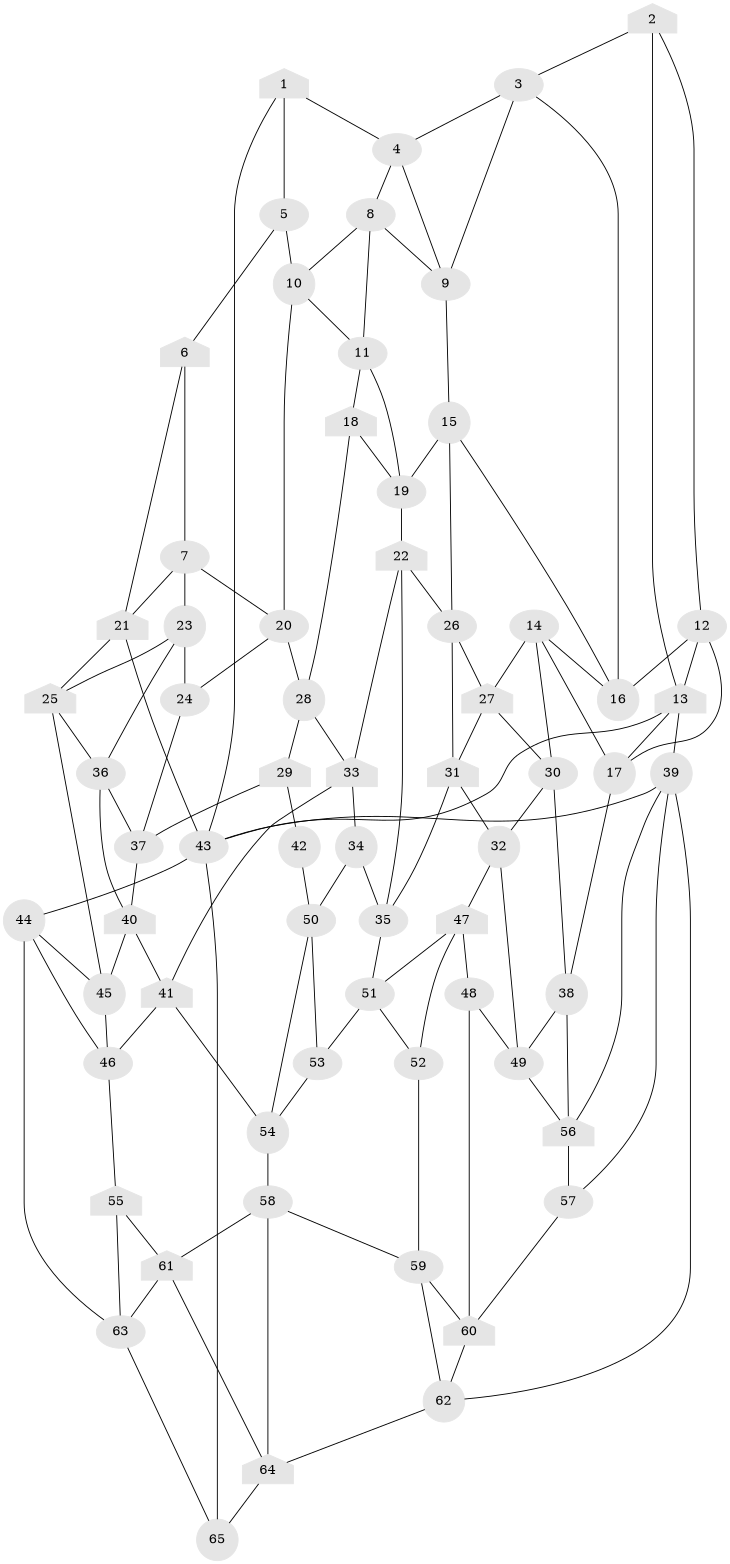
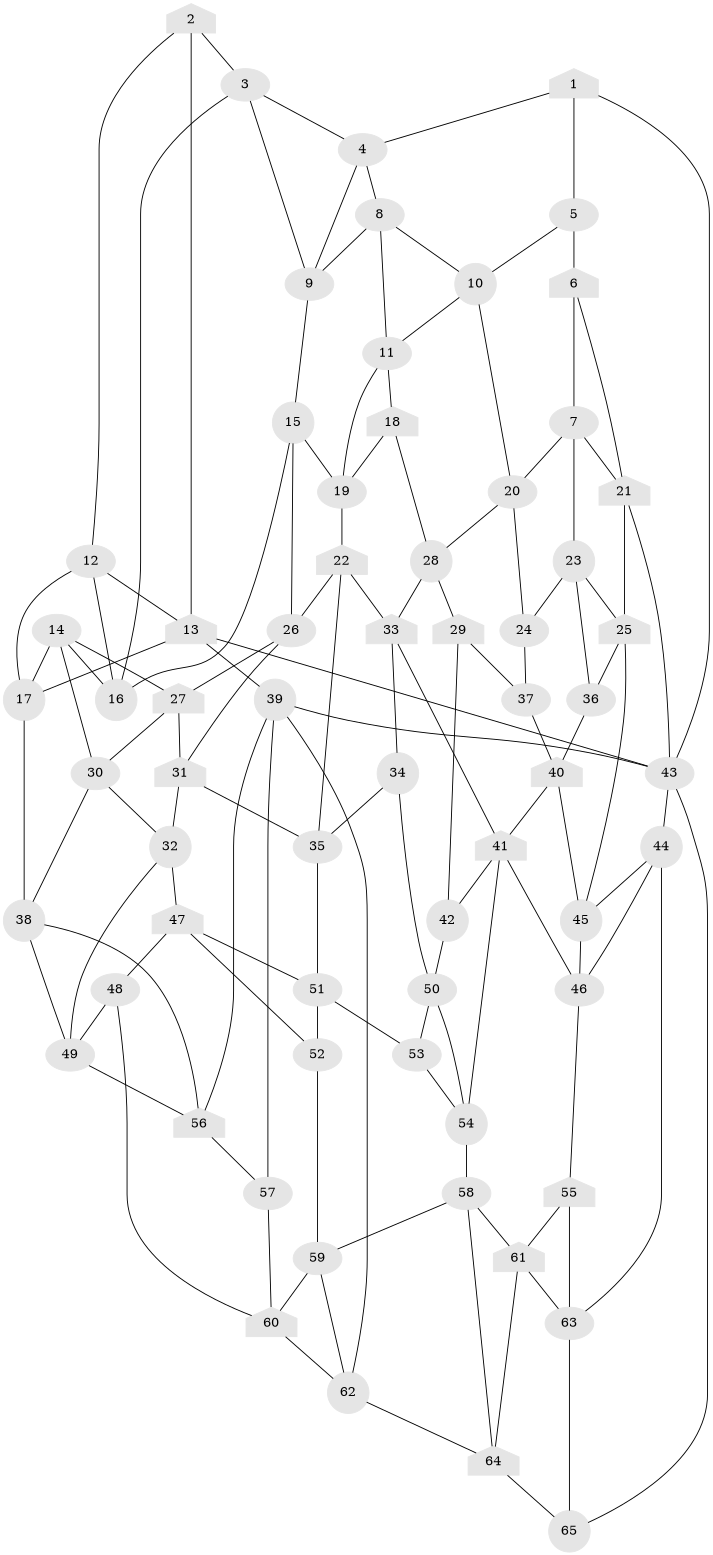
(120, 810) -> none
none -> (476, 882)
